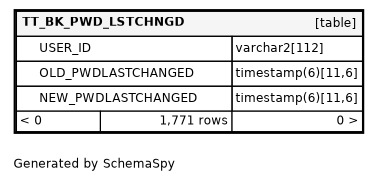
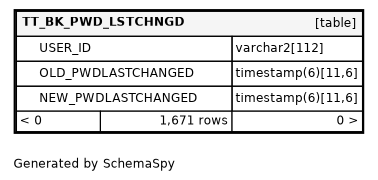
(194, 121) -> (194, 121)
